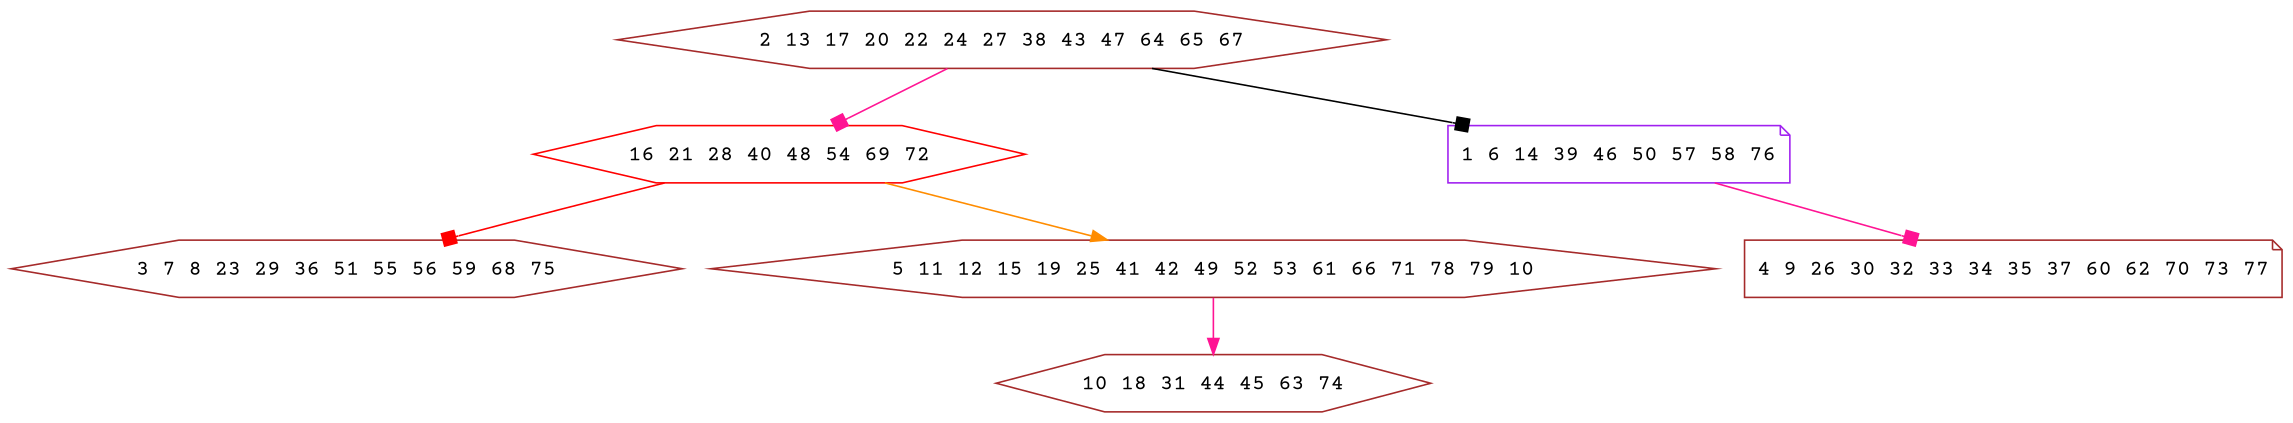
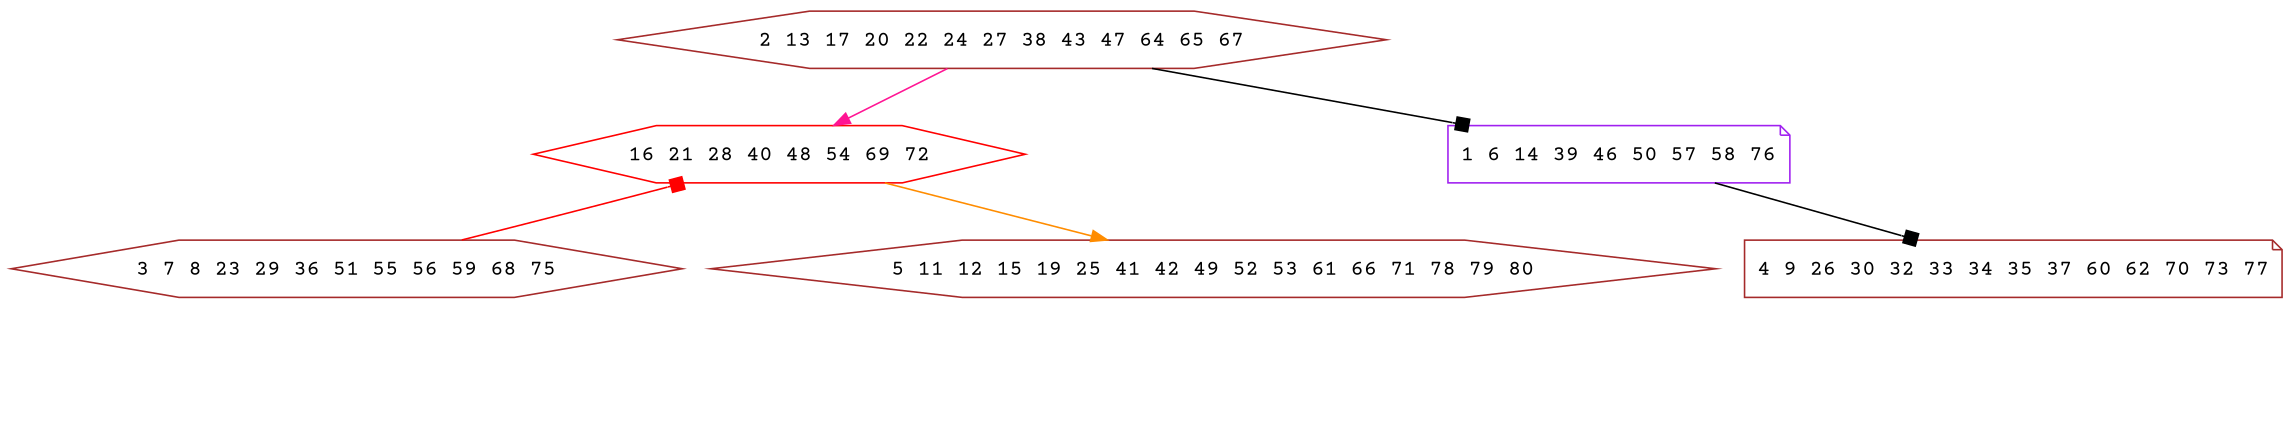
(898, 93) -> (898, 93)
(562, 209) -> (565, 214)
(1808, 209) -> (1808, 209)
(1213, 269) -> (1213, 269)
(1213, 383) -> none
